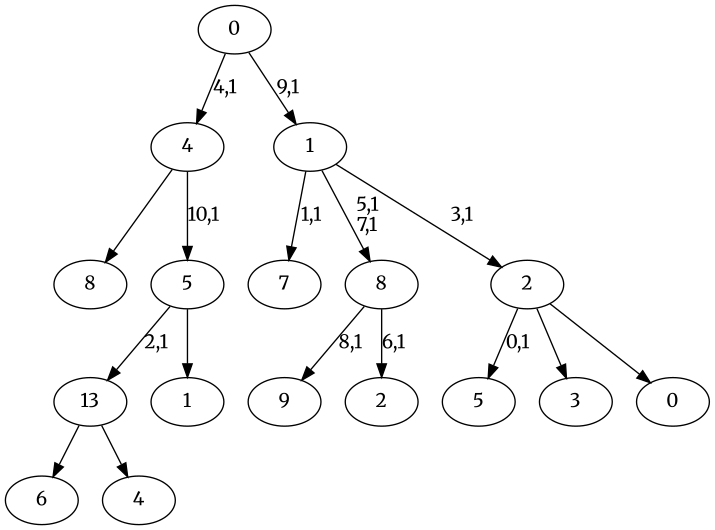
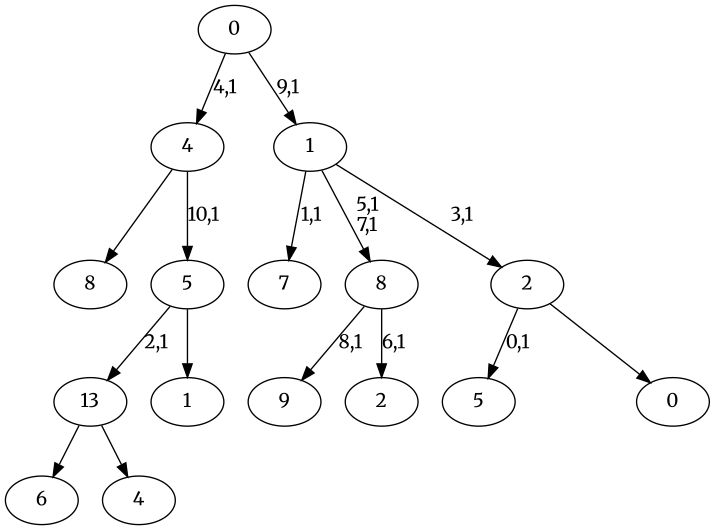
(576, 402) -> none
